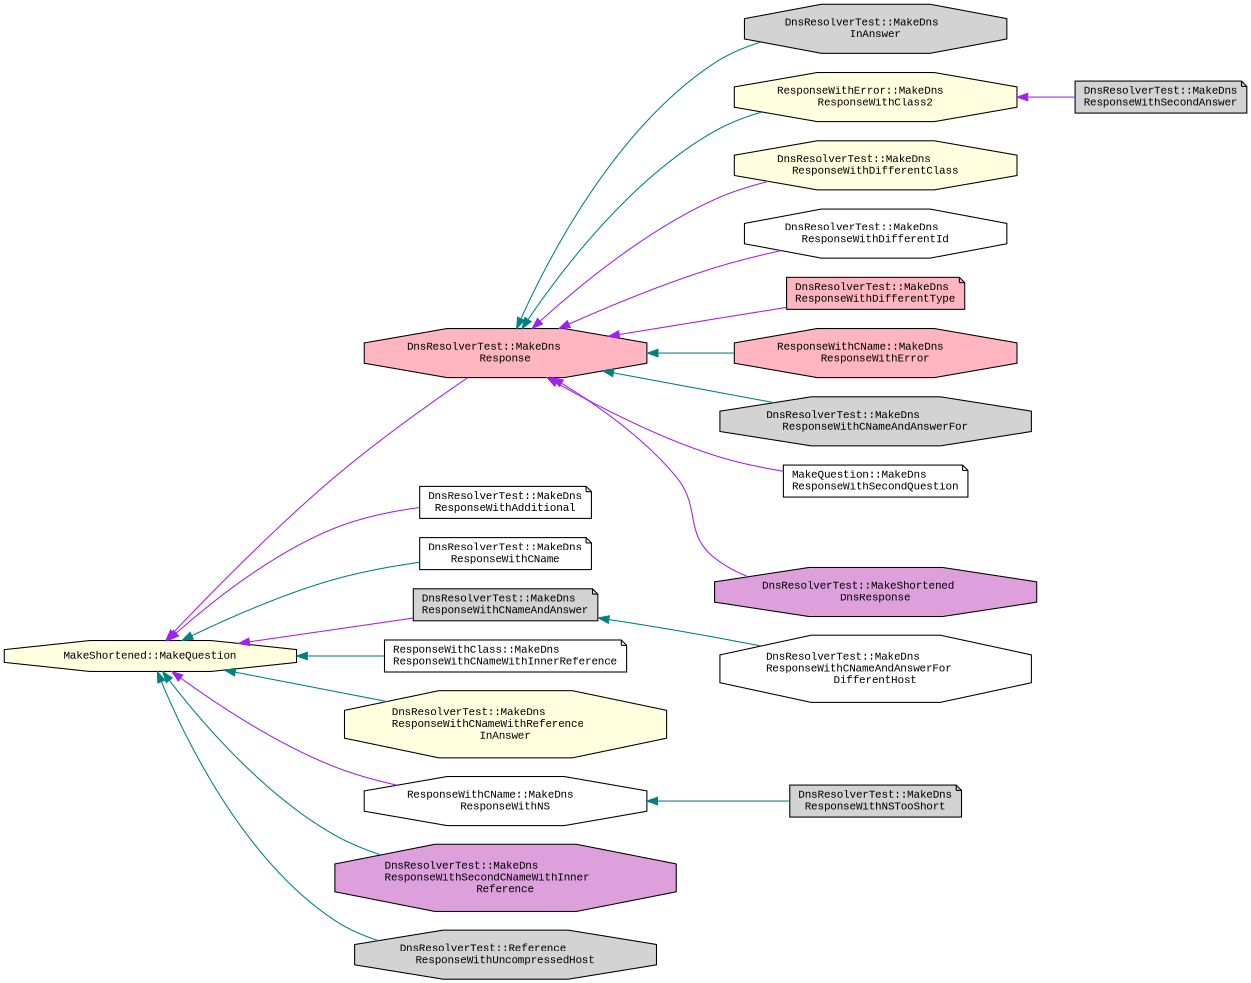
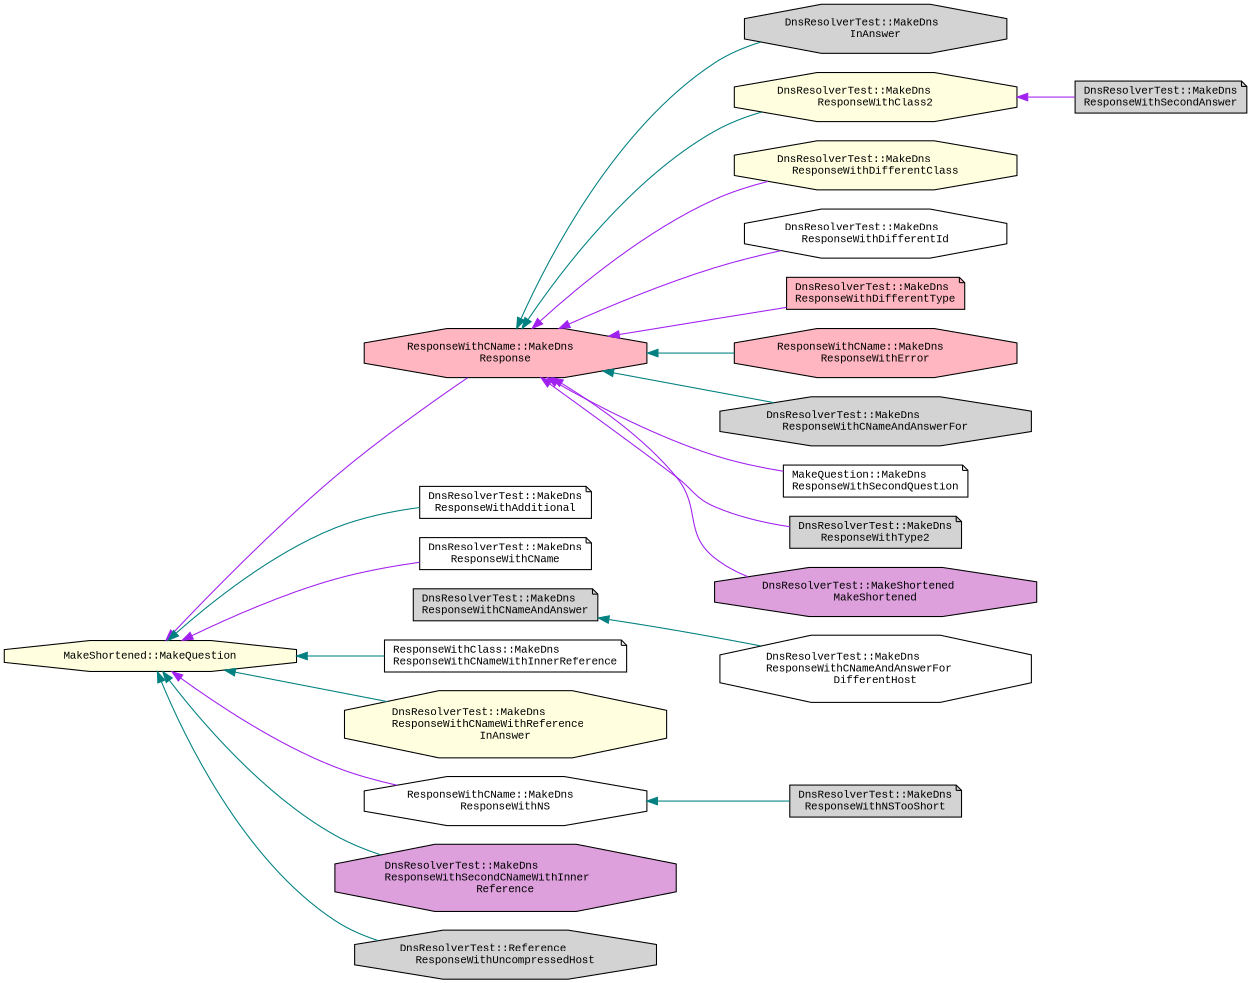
(876, 97) -> (876, 97)
(506, 353) -> (506, 353)
none -> (876, 532)
(288, 551) -> (288, 551)
(303, 589) -> (303, 589)
(876, 592) -> (876, 592)
(331, 630) -> none
